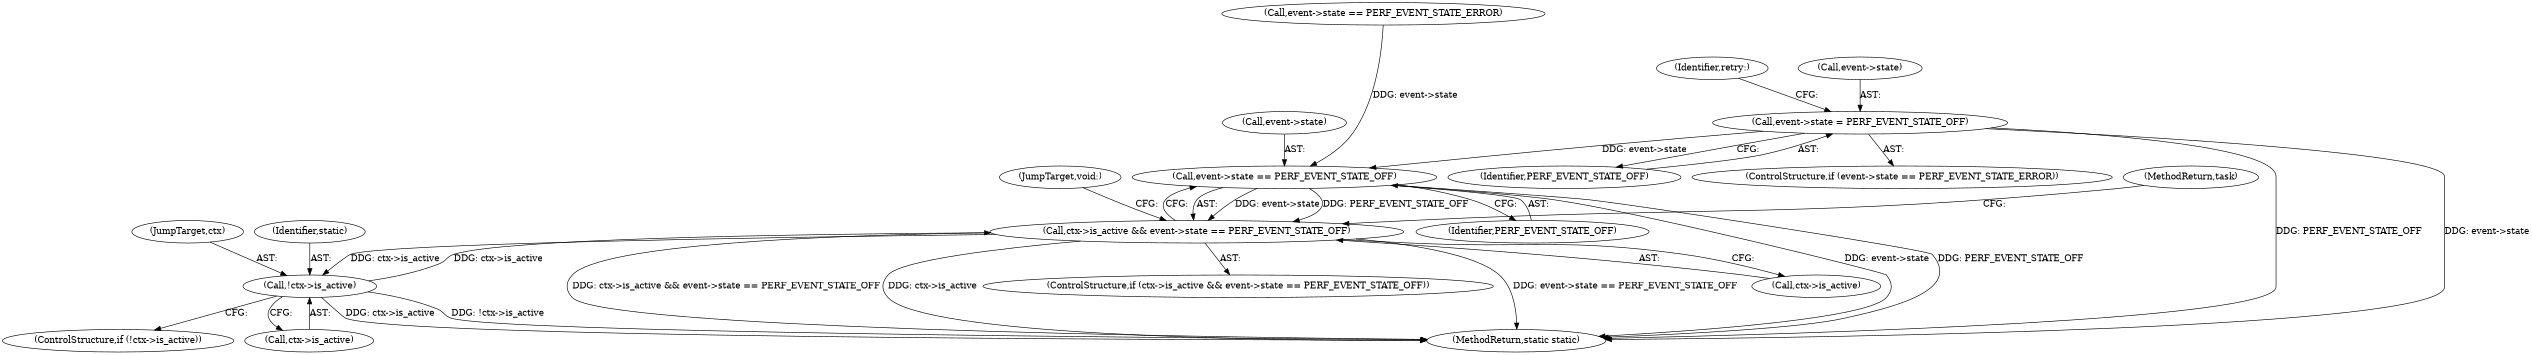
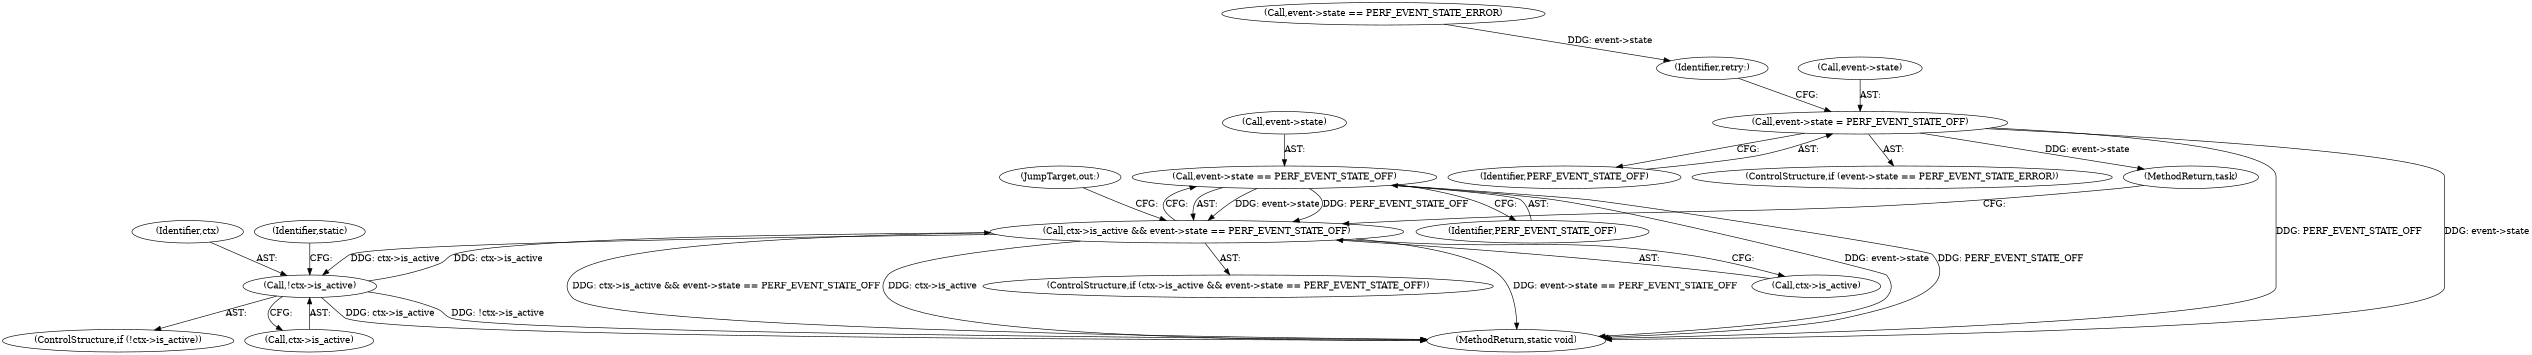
(1368, 104) -> (1554, 42)
(1570, 148) -> (2029, 151)
(1060, 177) -> (1060, 177)
(188, 232) -> (188, 232)
(323, 259) -> (323, 259)
(238, 314) -> (238, 314)
(1516, 341) -> (1516, 341)
